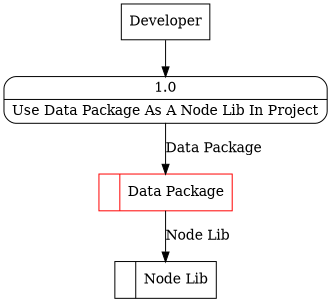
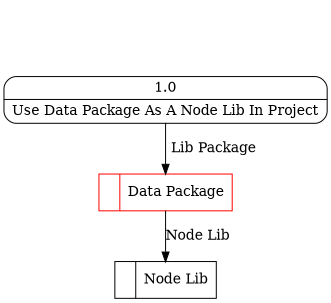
(166, 22) -> none
(214, 149) -> (214, 149)
